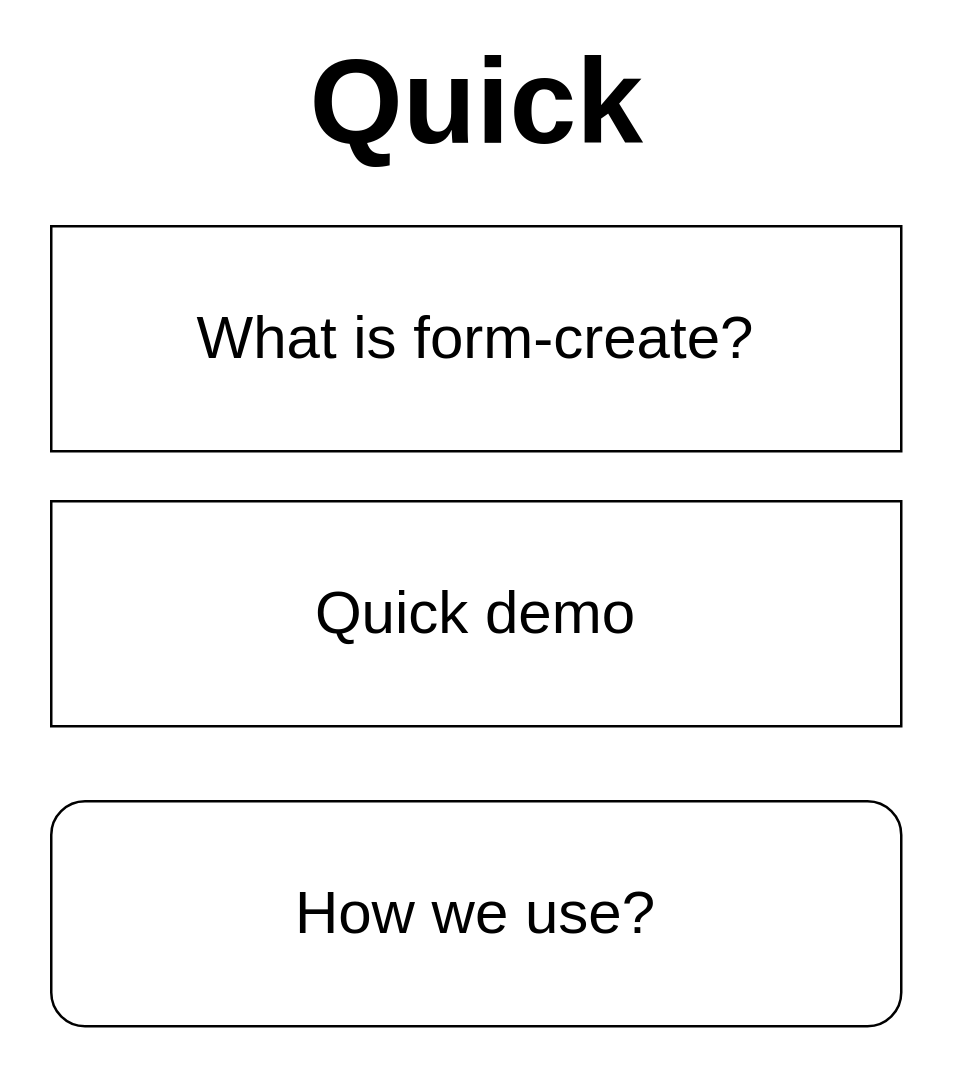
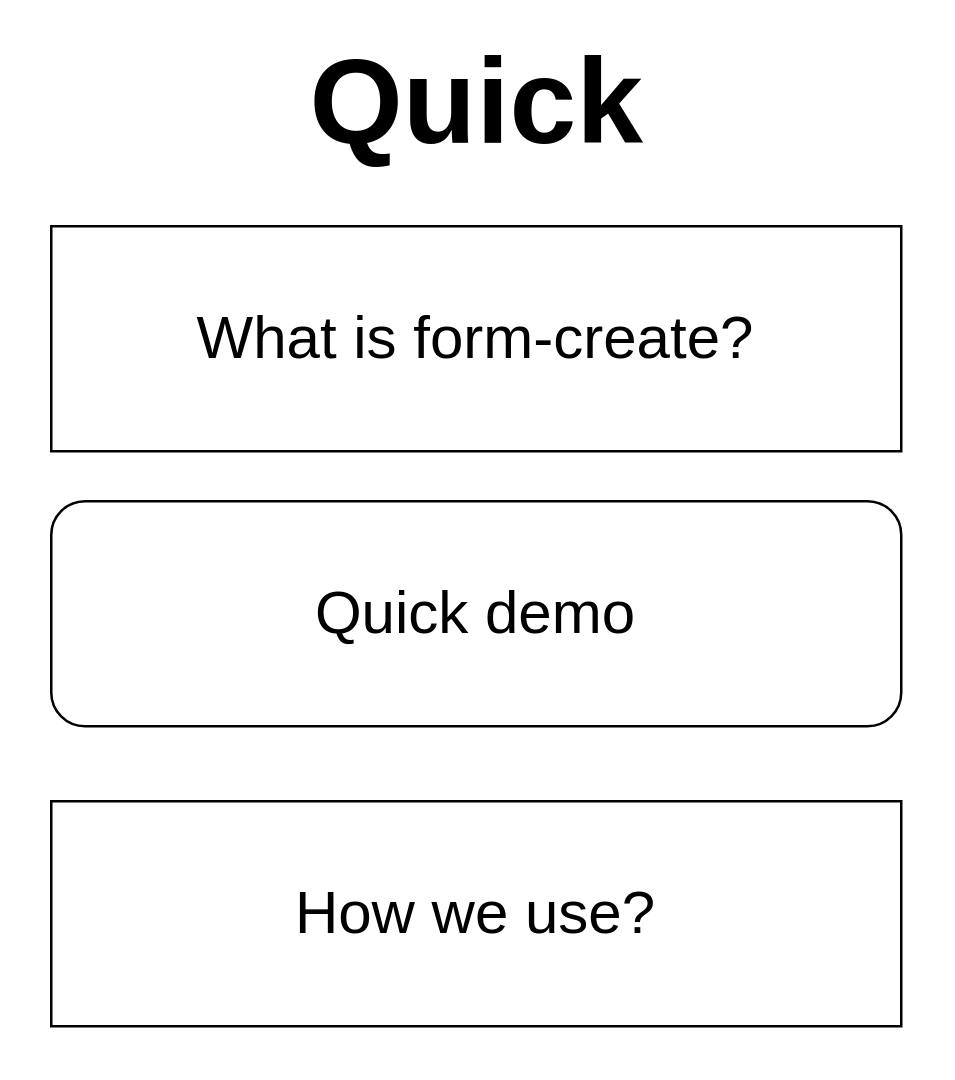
(476, 614) -> (476, 614)
(476, 914) -> (476, 914)
